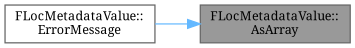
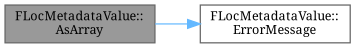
(171, 24) -> (171, 24)
